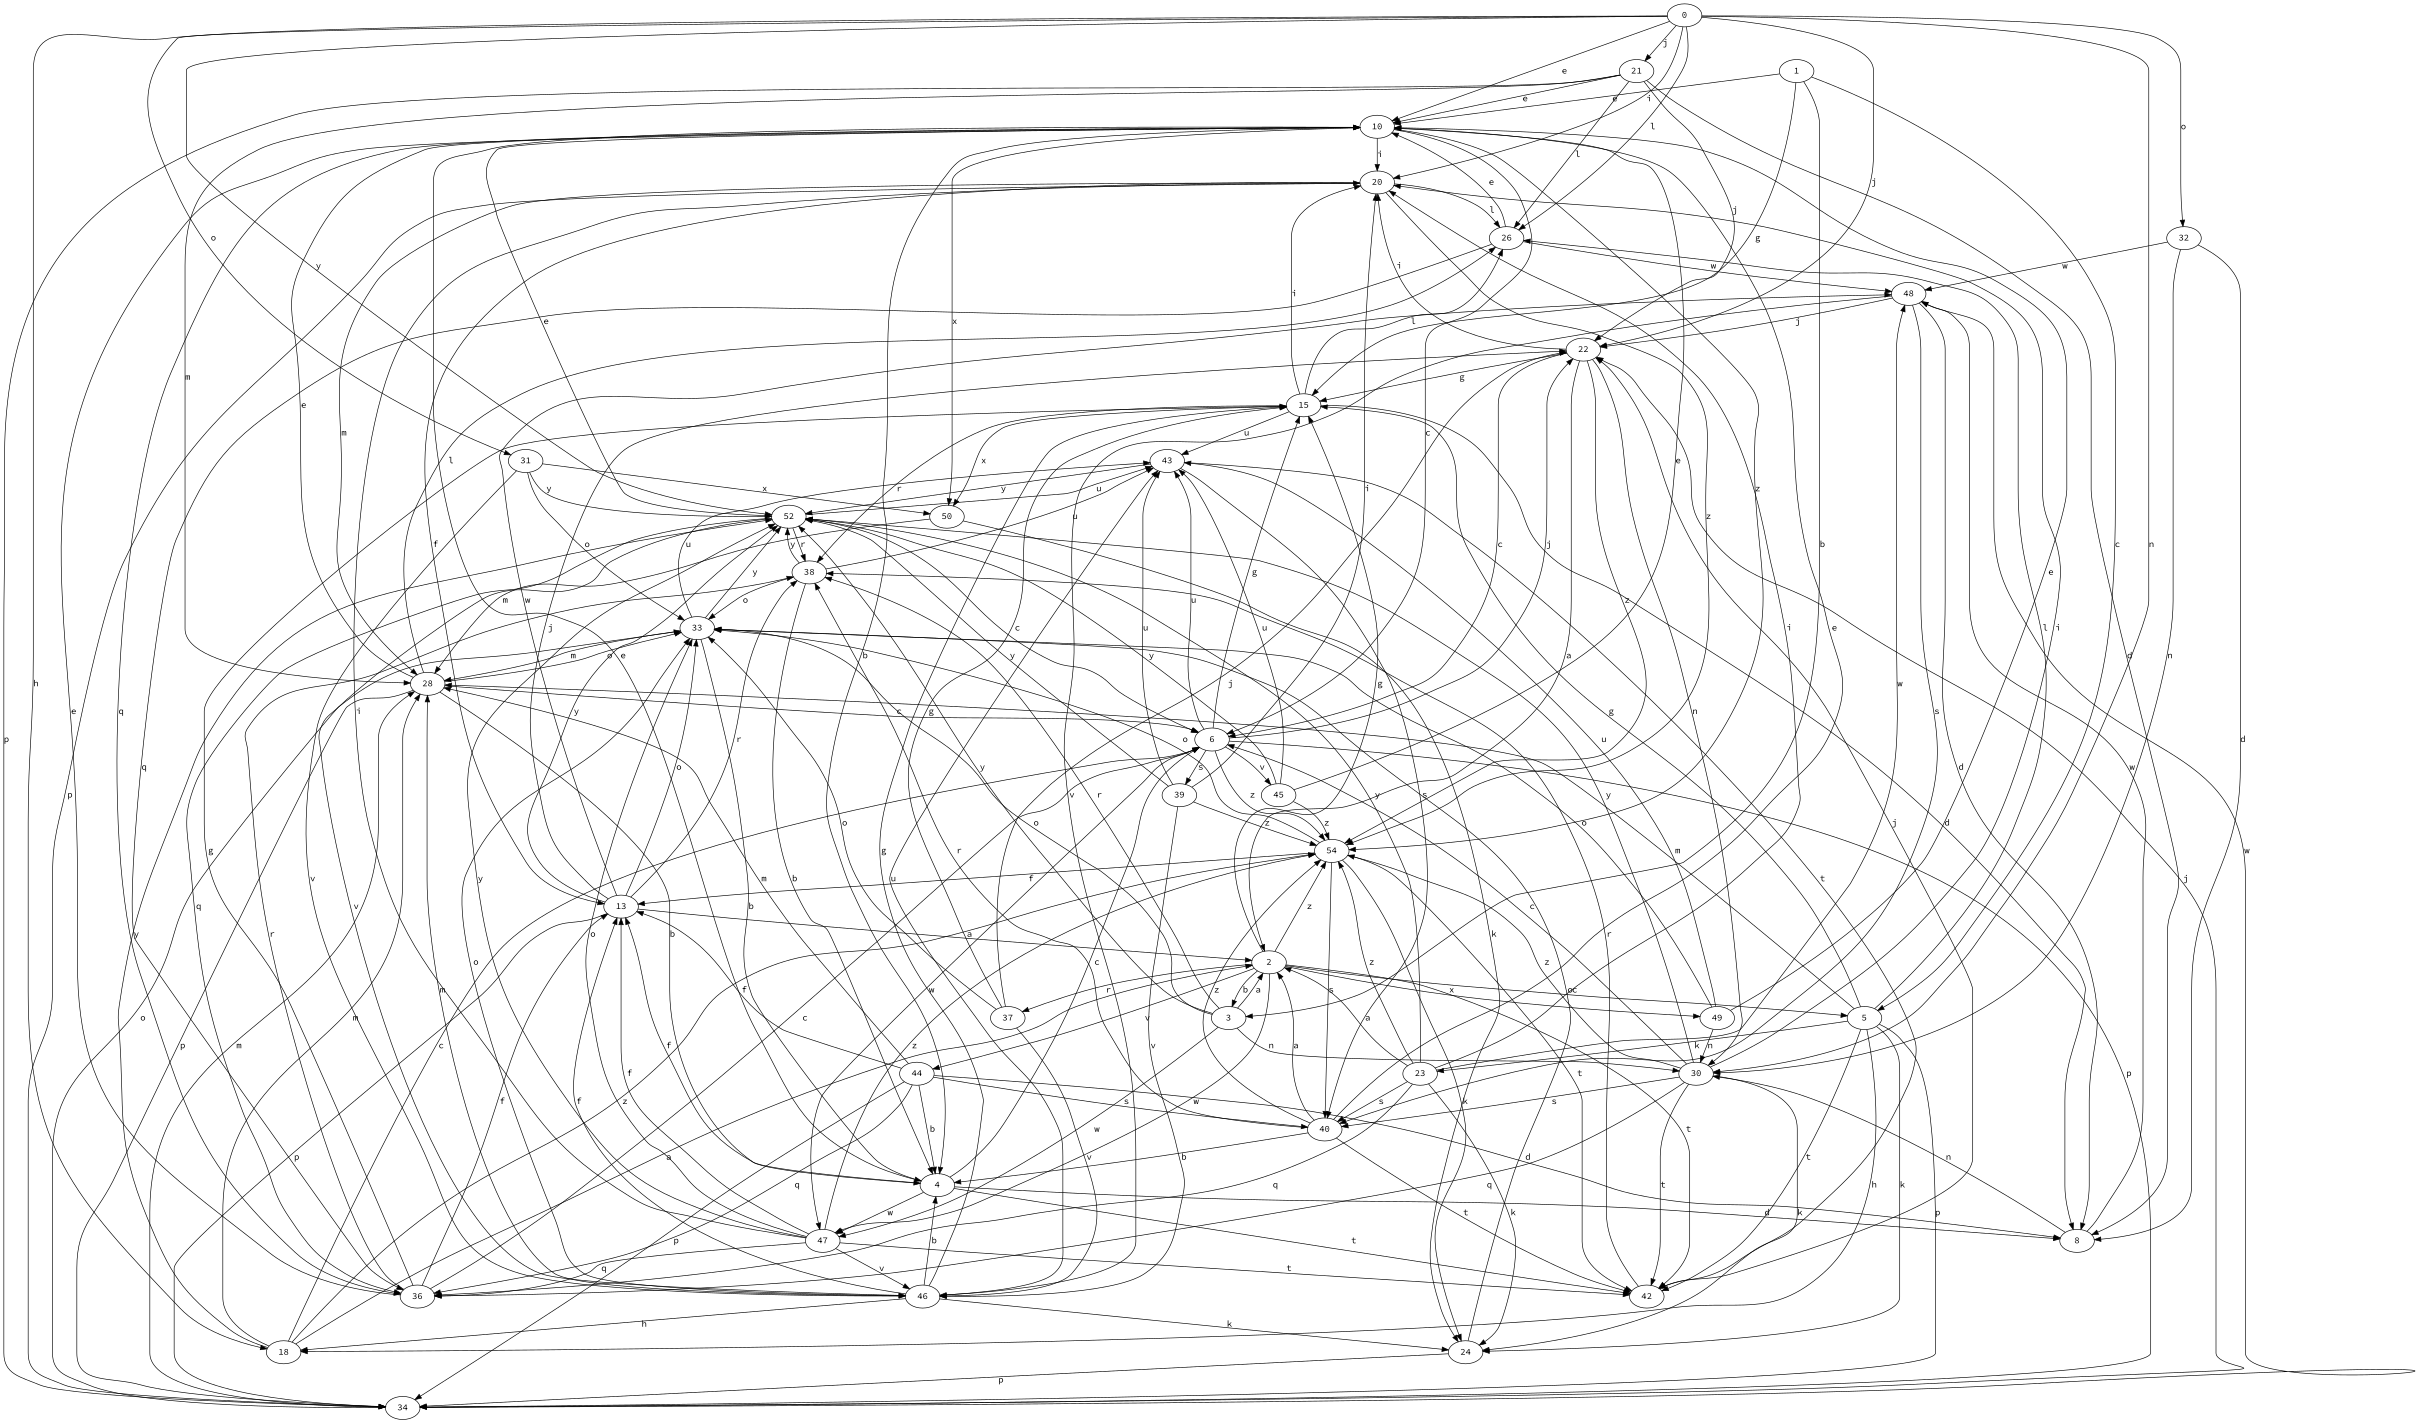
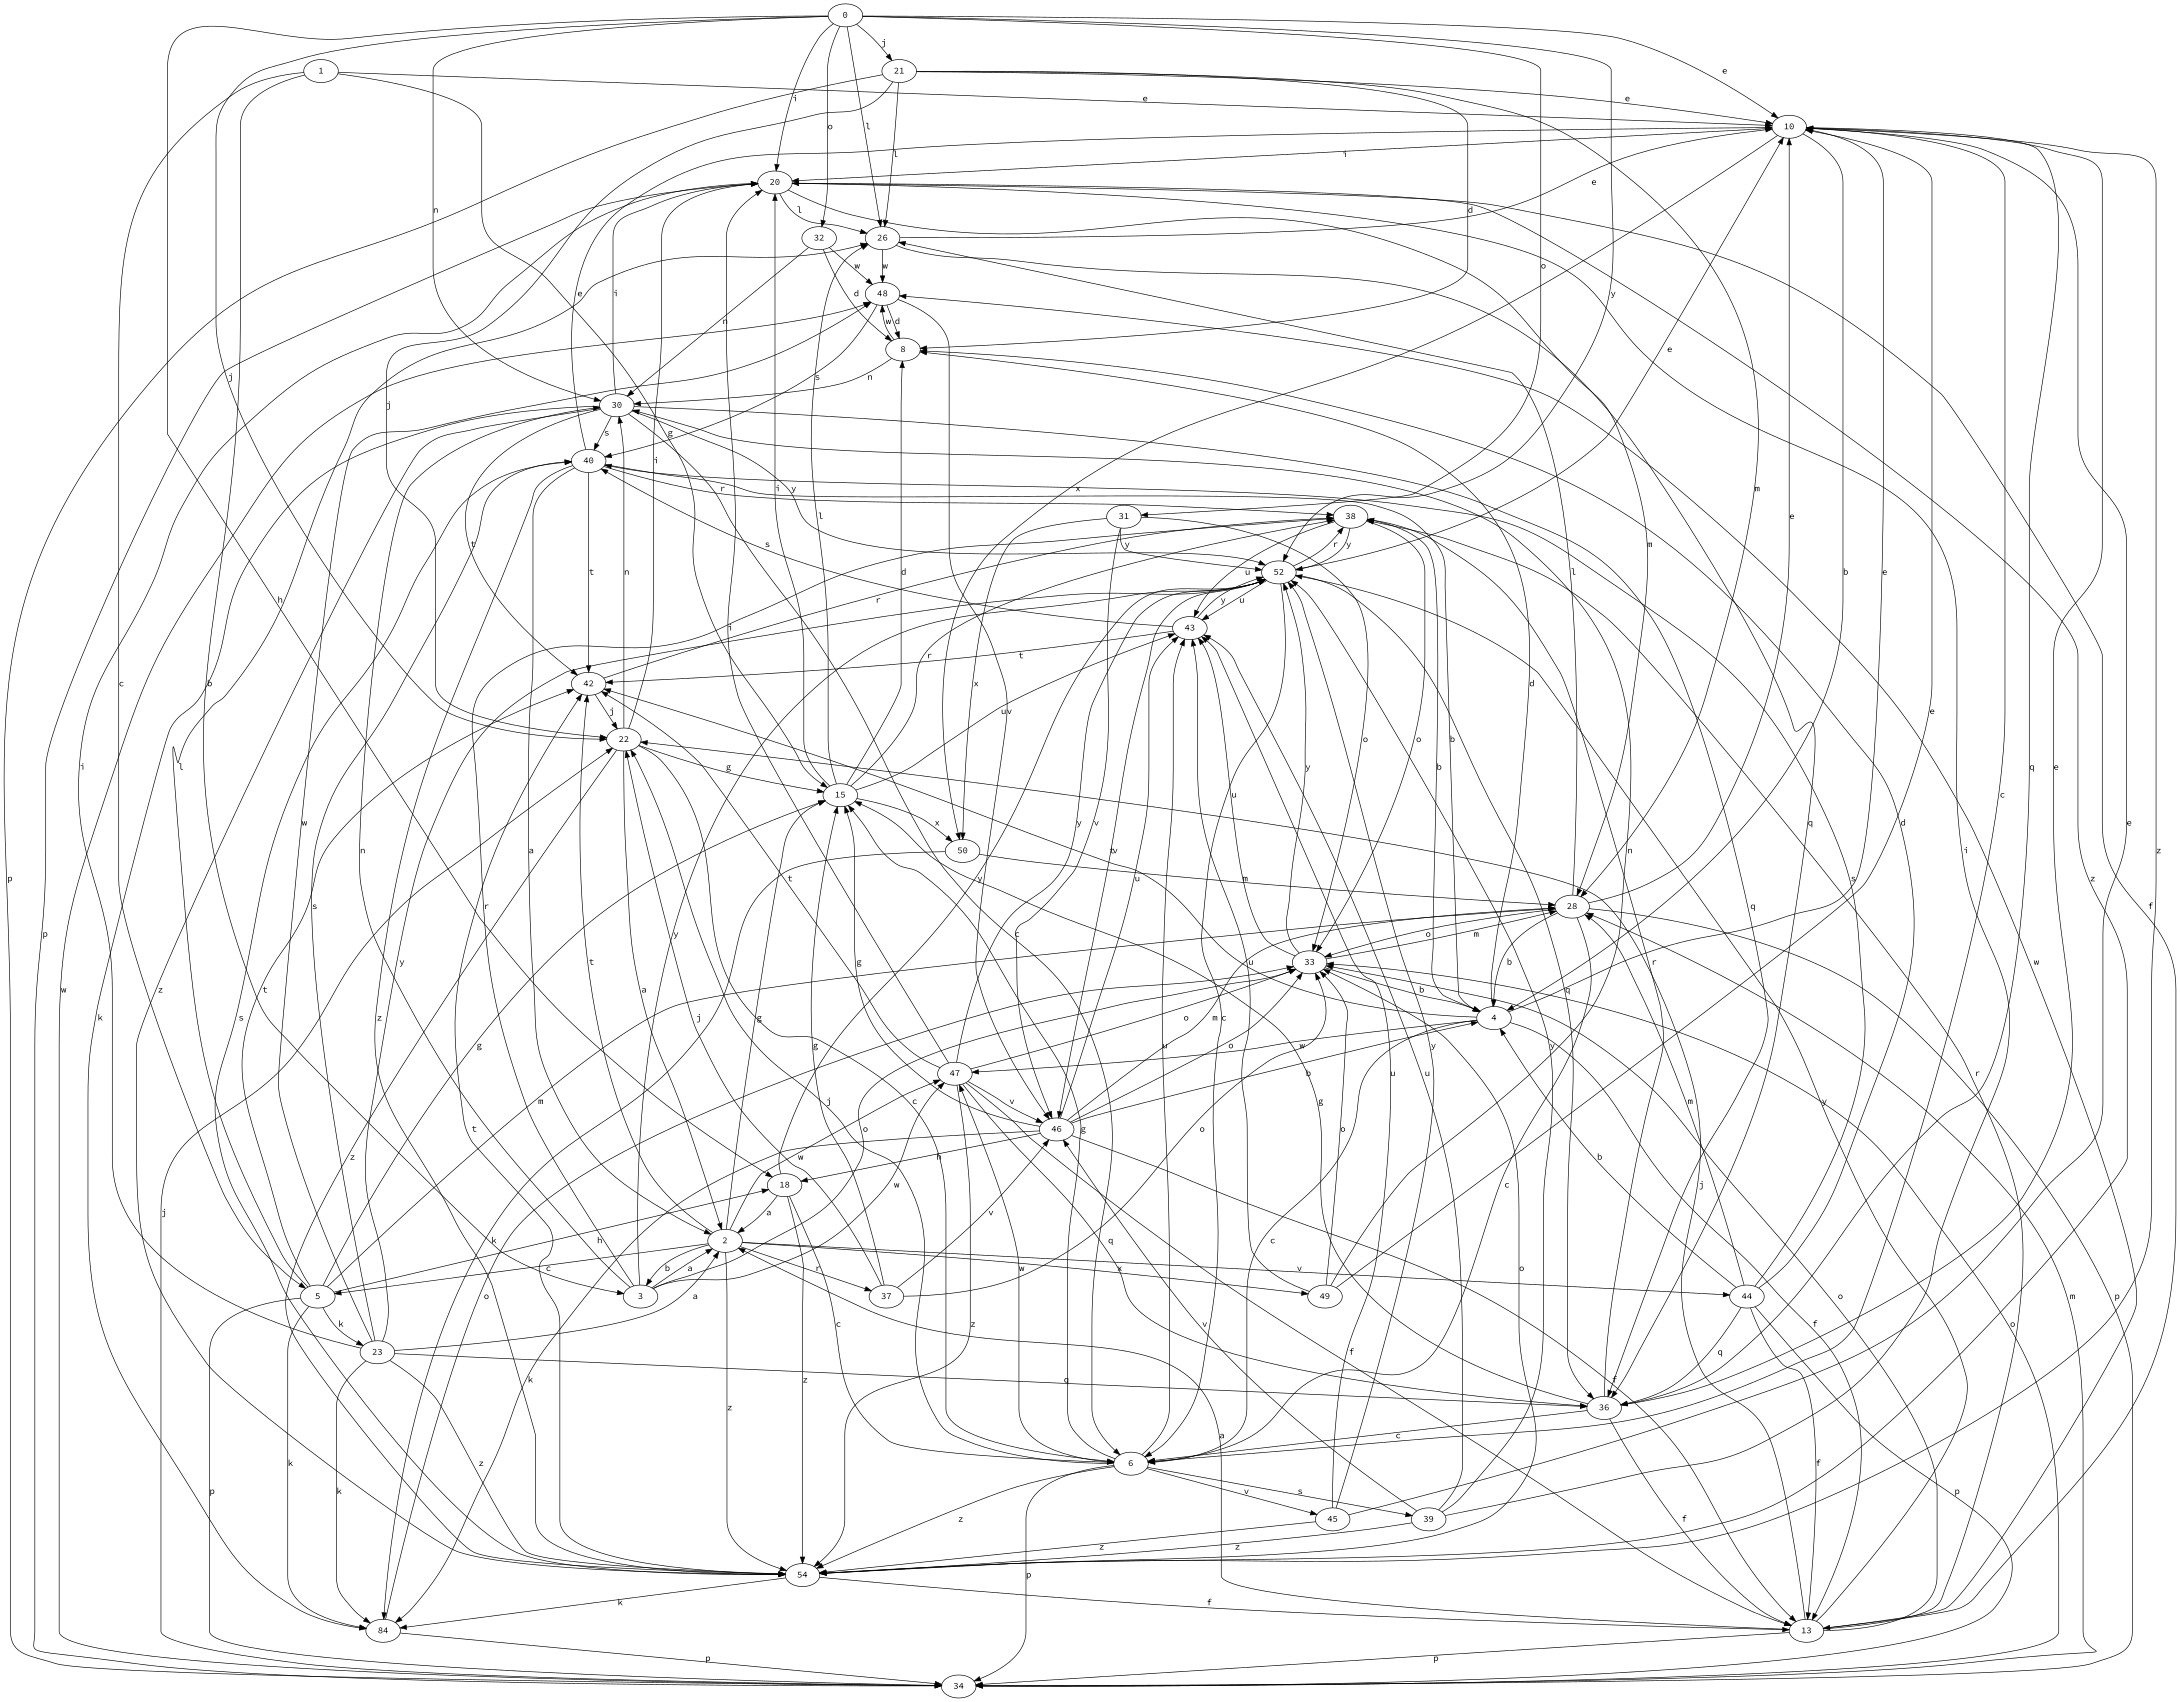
(1750, 326) -> none
(323, 1037) -> none
(1466, 1352) -> (383, 1631)
